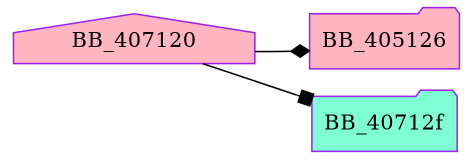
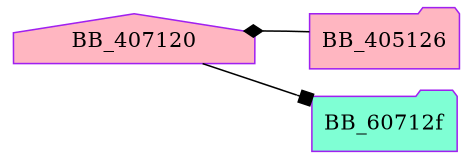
(273, 52) -> (286, 31)
(385, 124) -> (385, 124)
